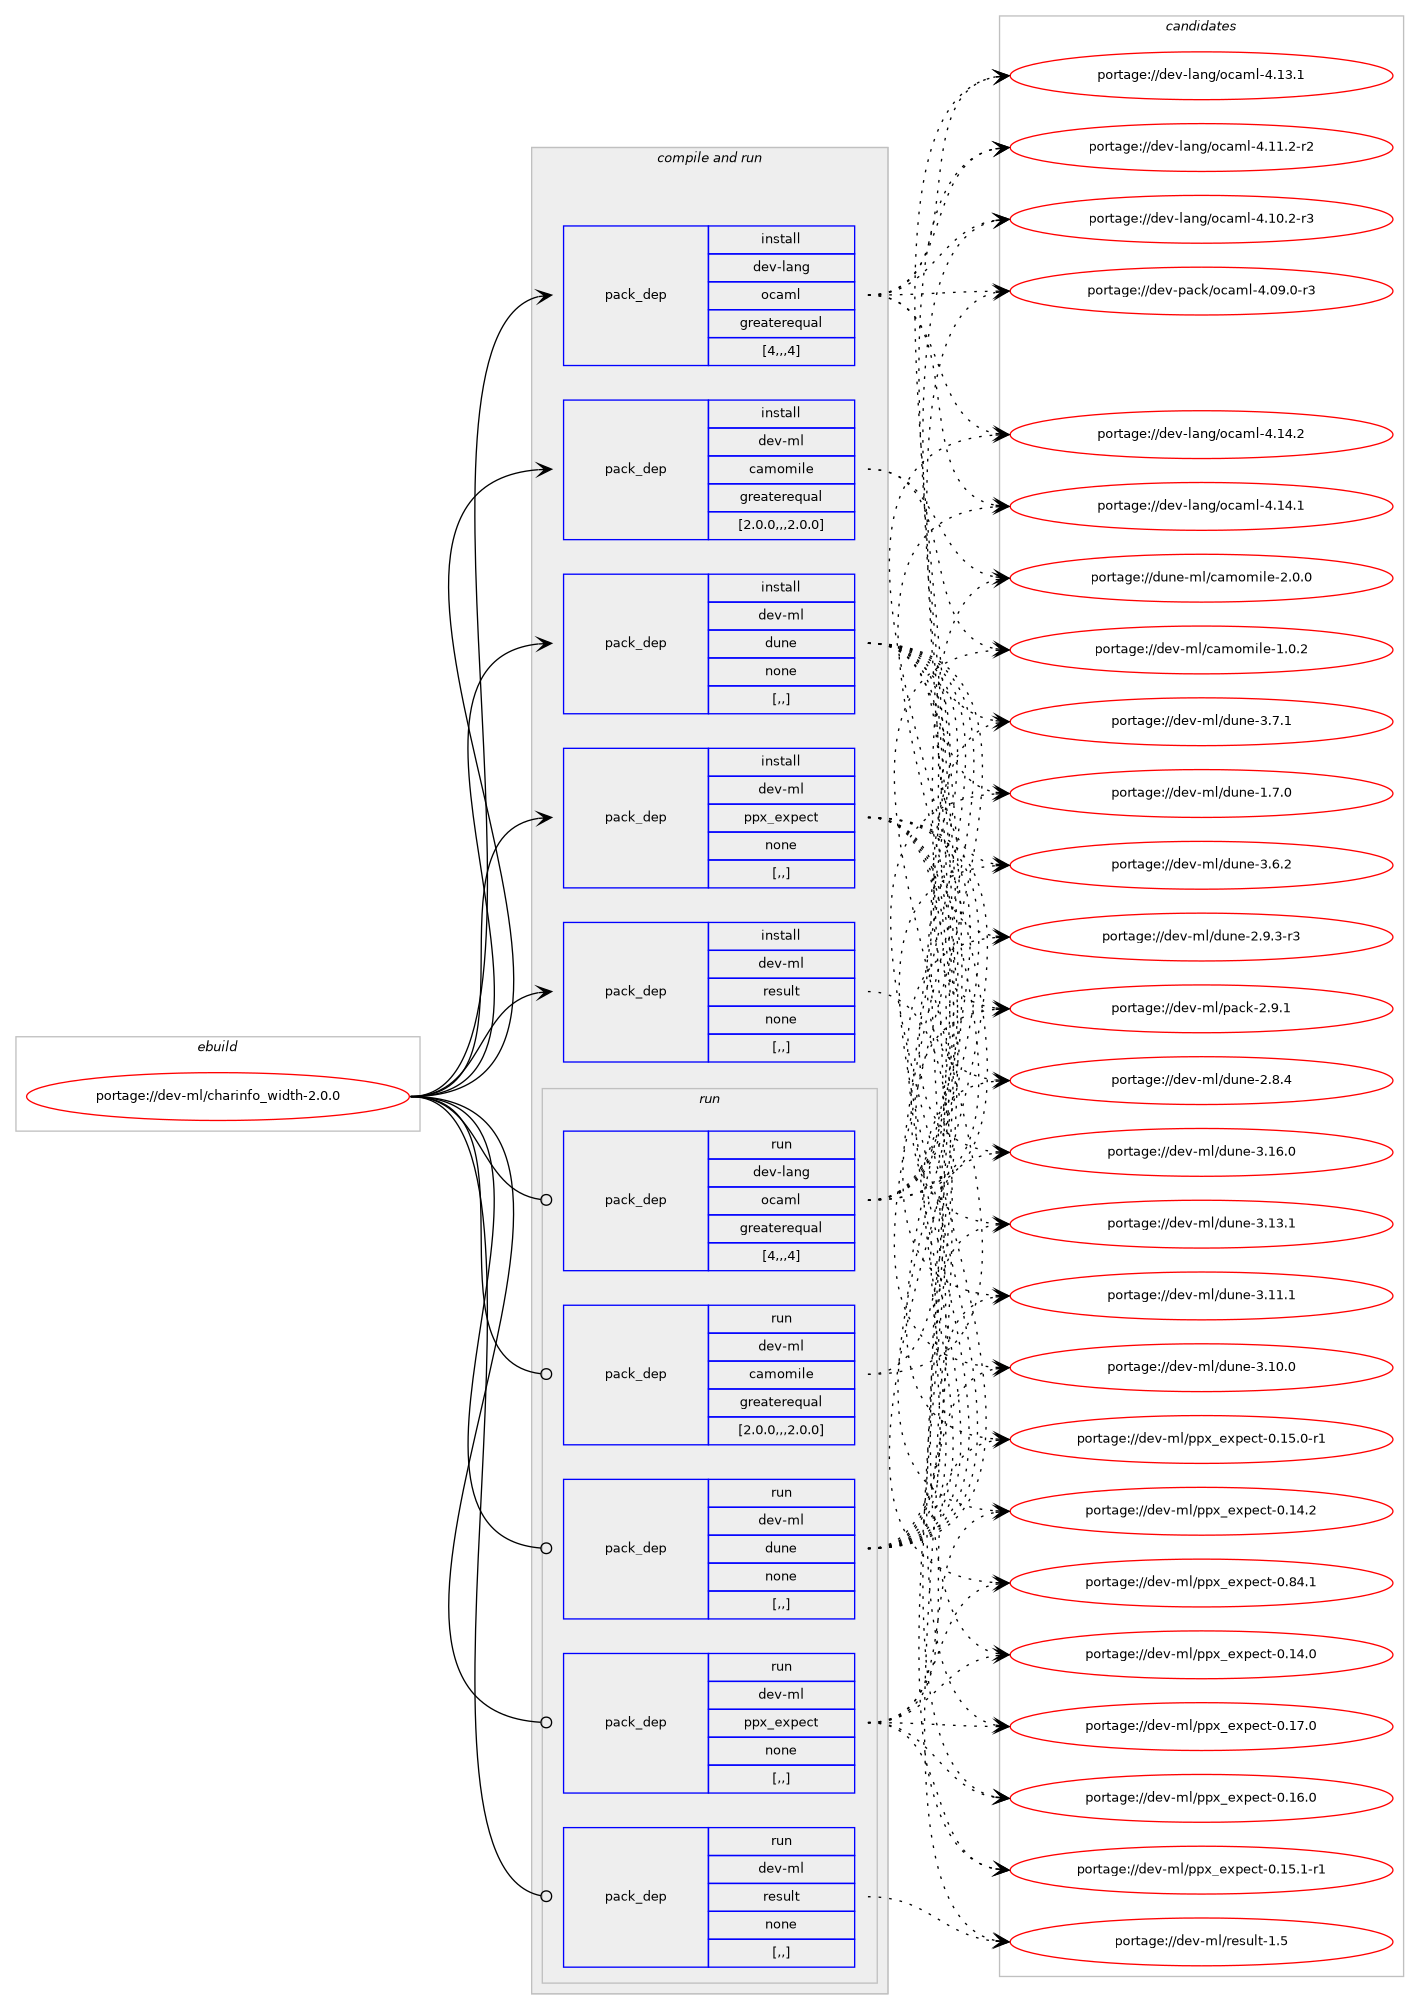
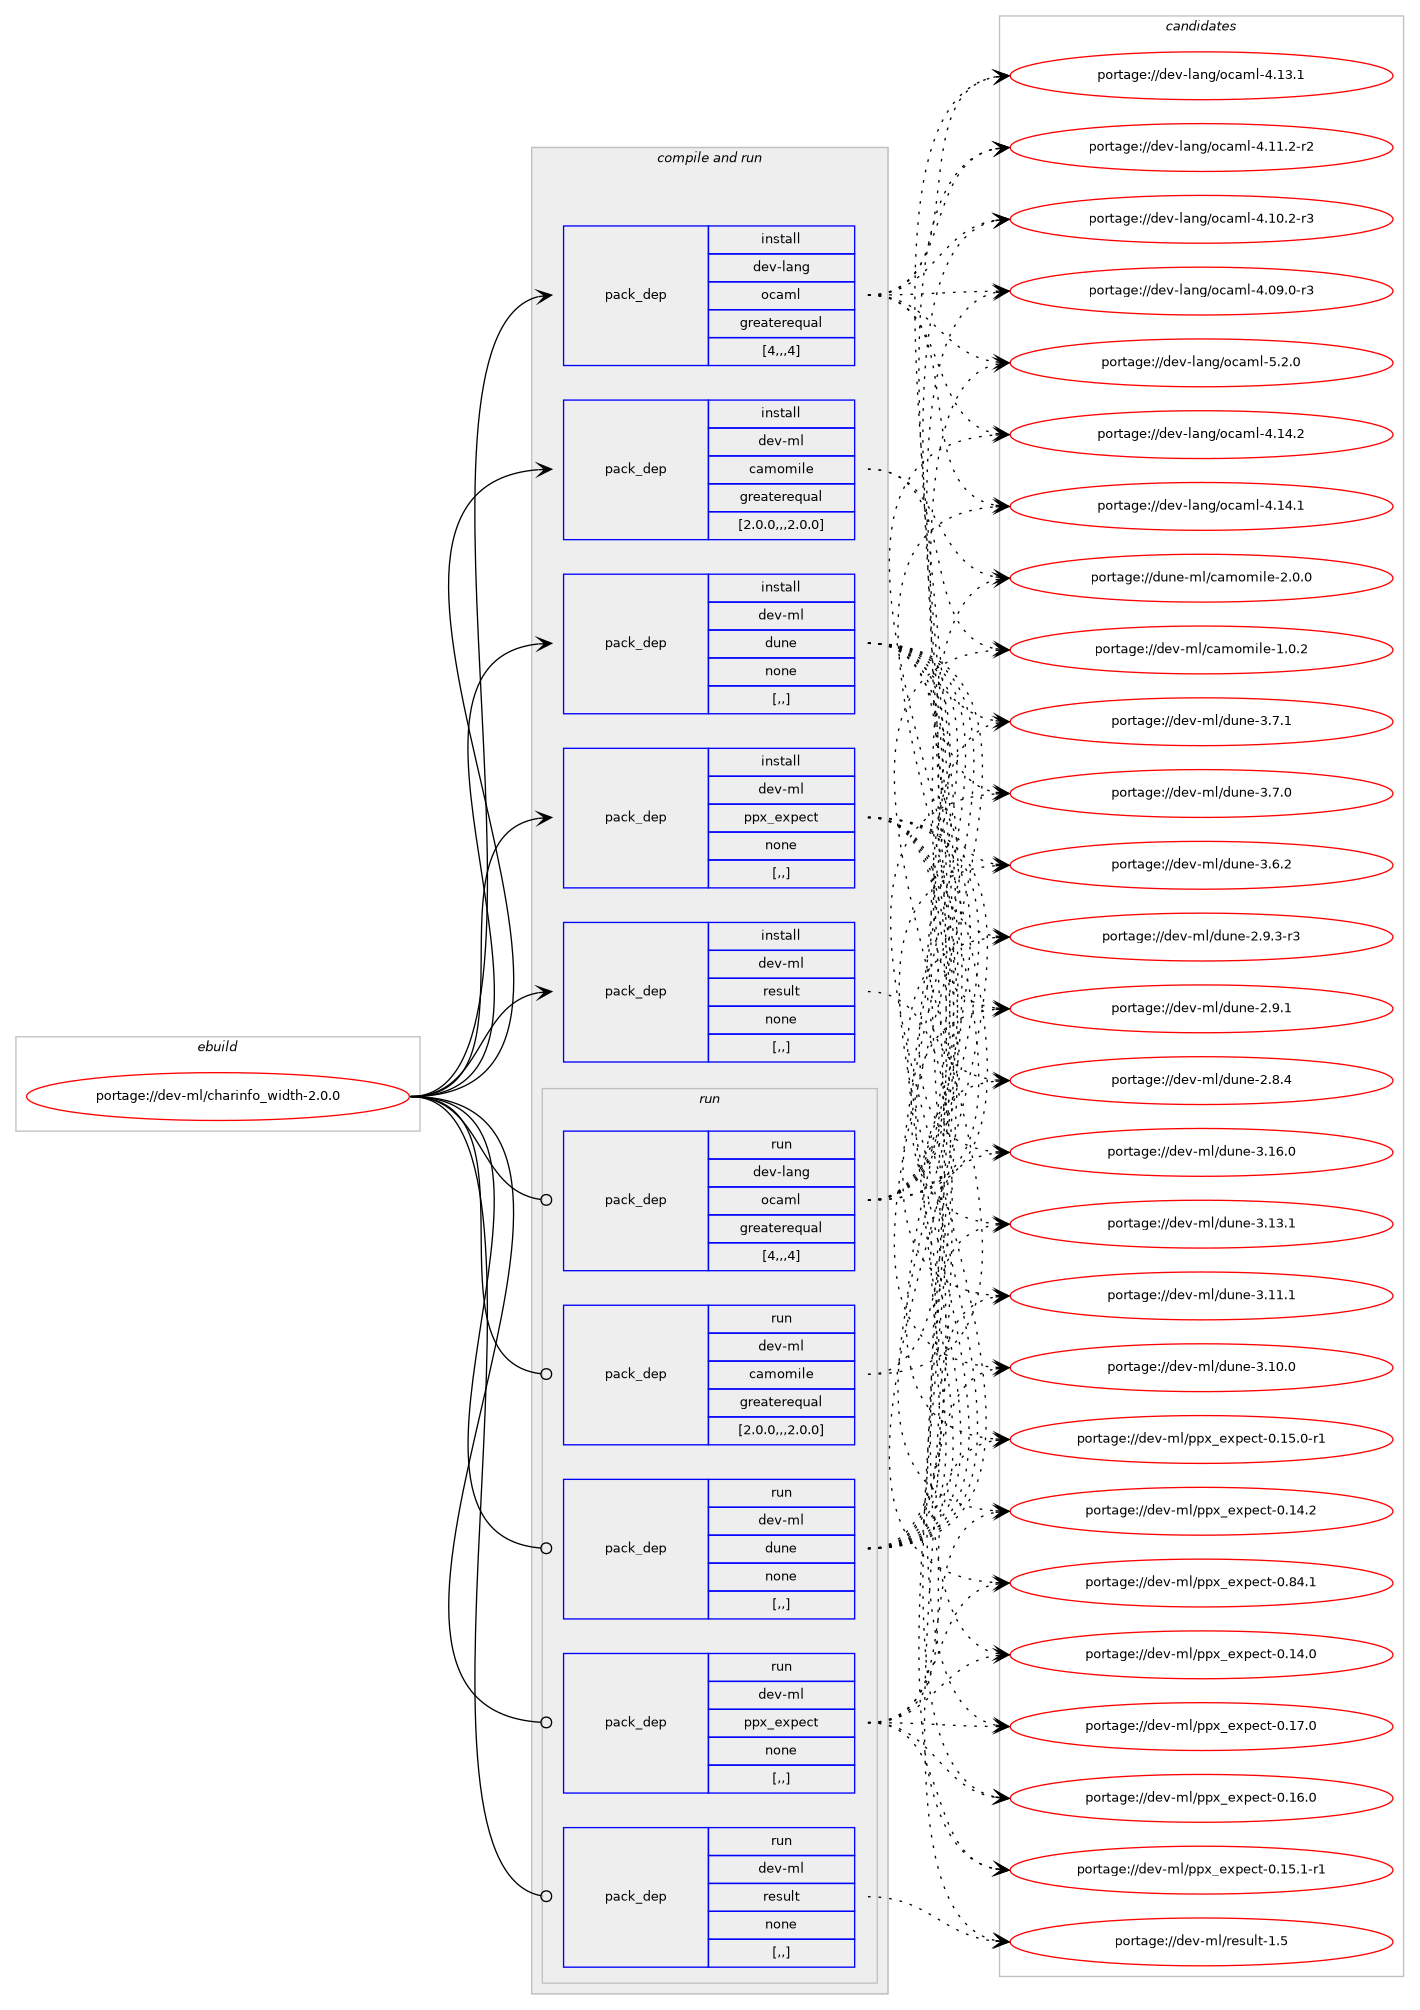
(1202, 291) -> (1202, 291)
none -> (1202, 363)
(1202, 794) -> (1202, 794)
(1202, 1009) -> (1202, 1009)
